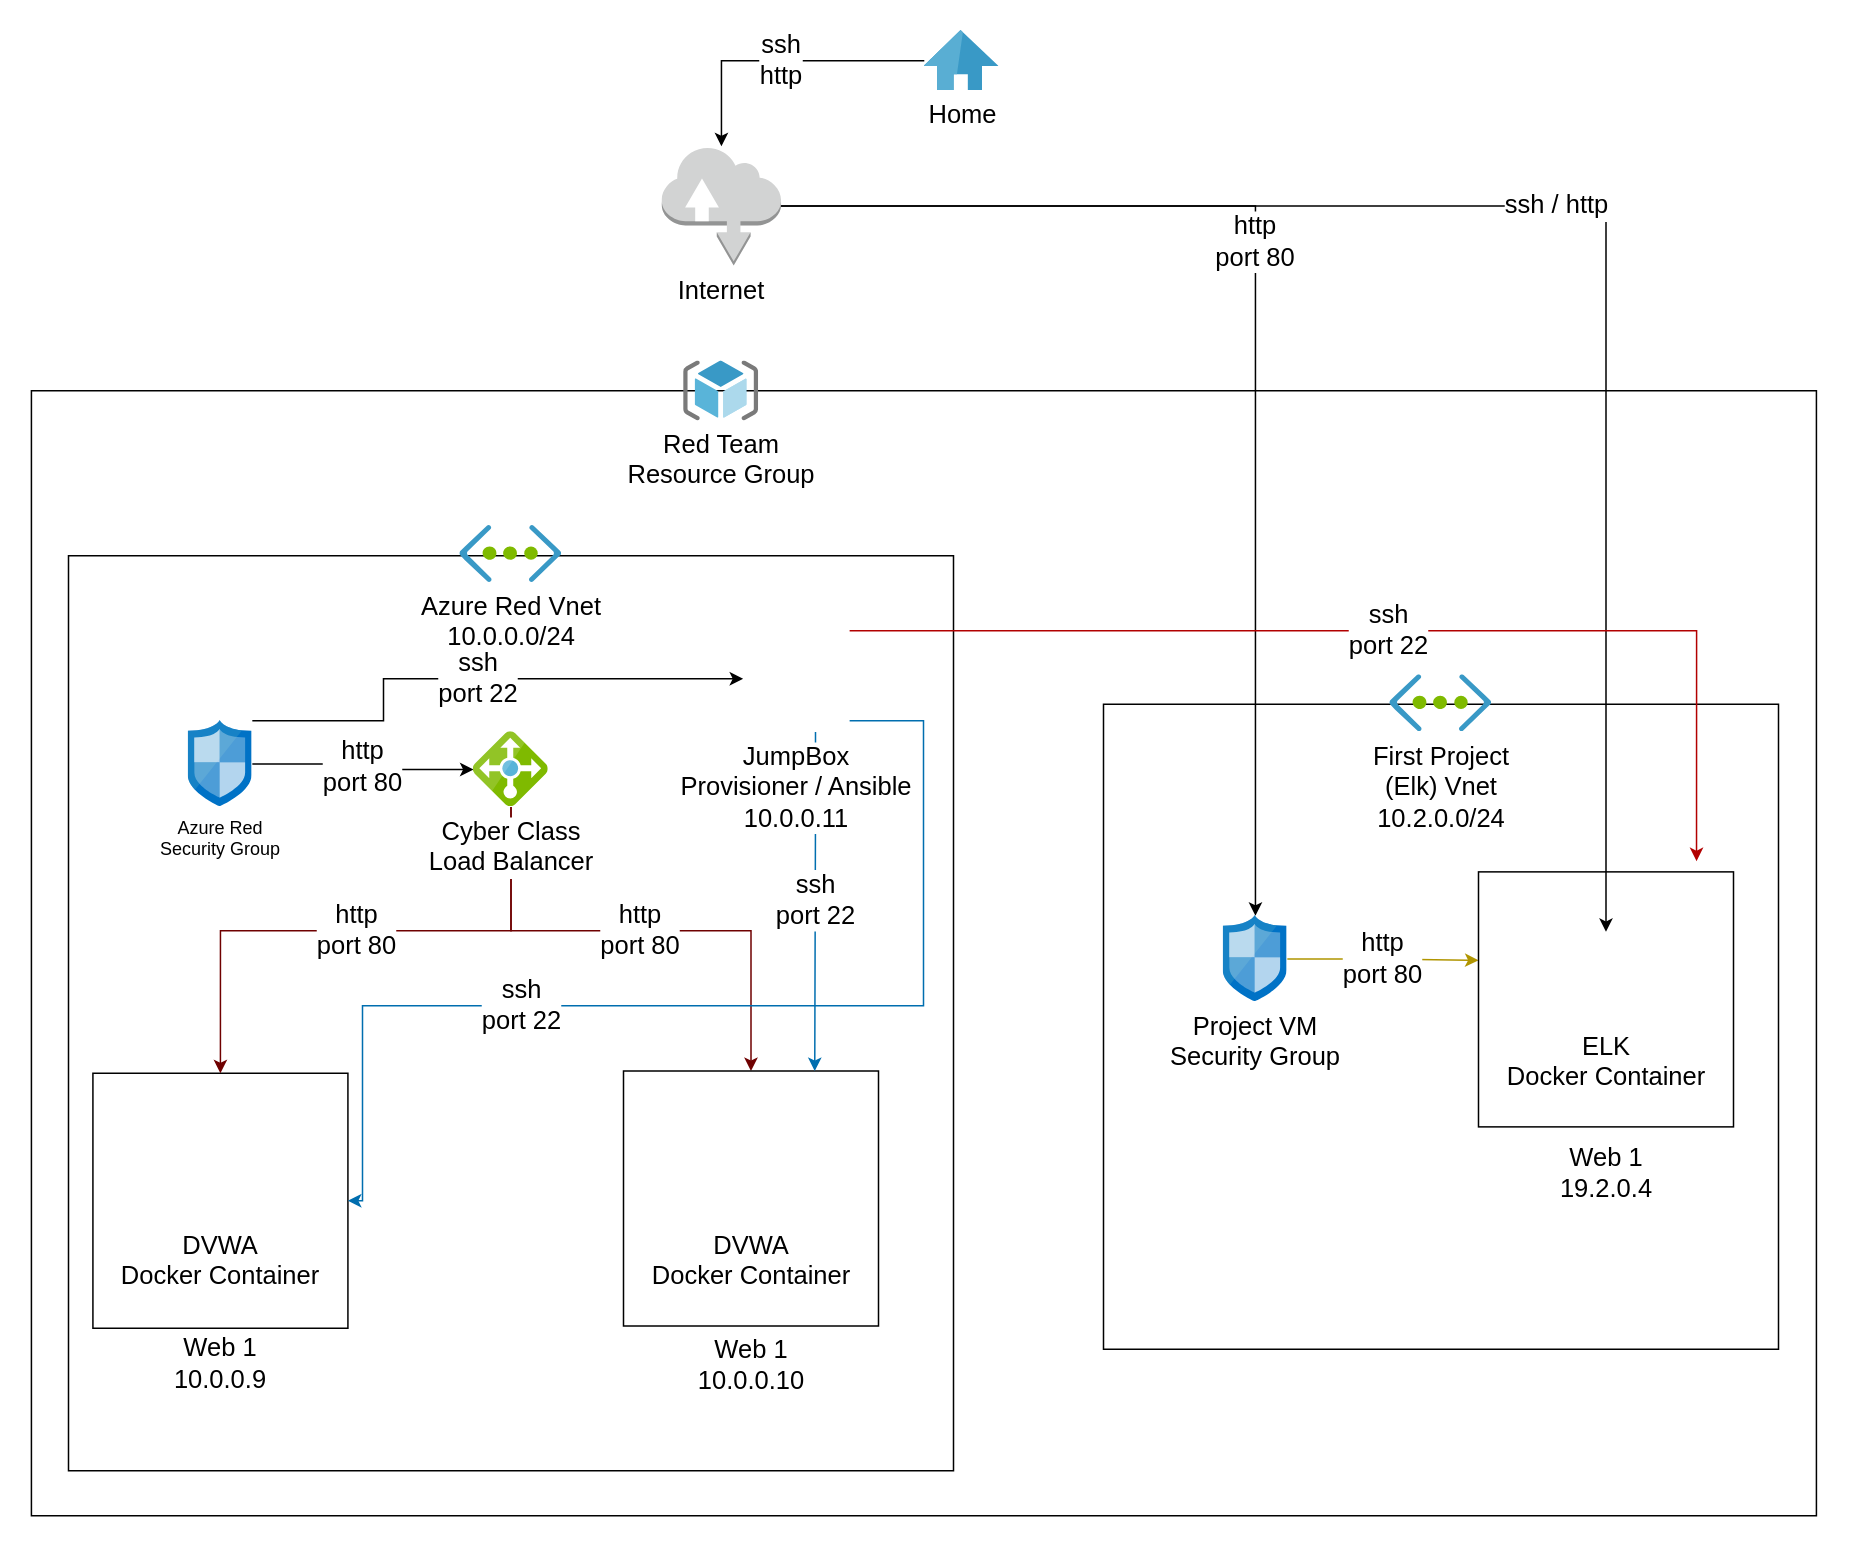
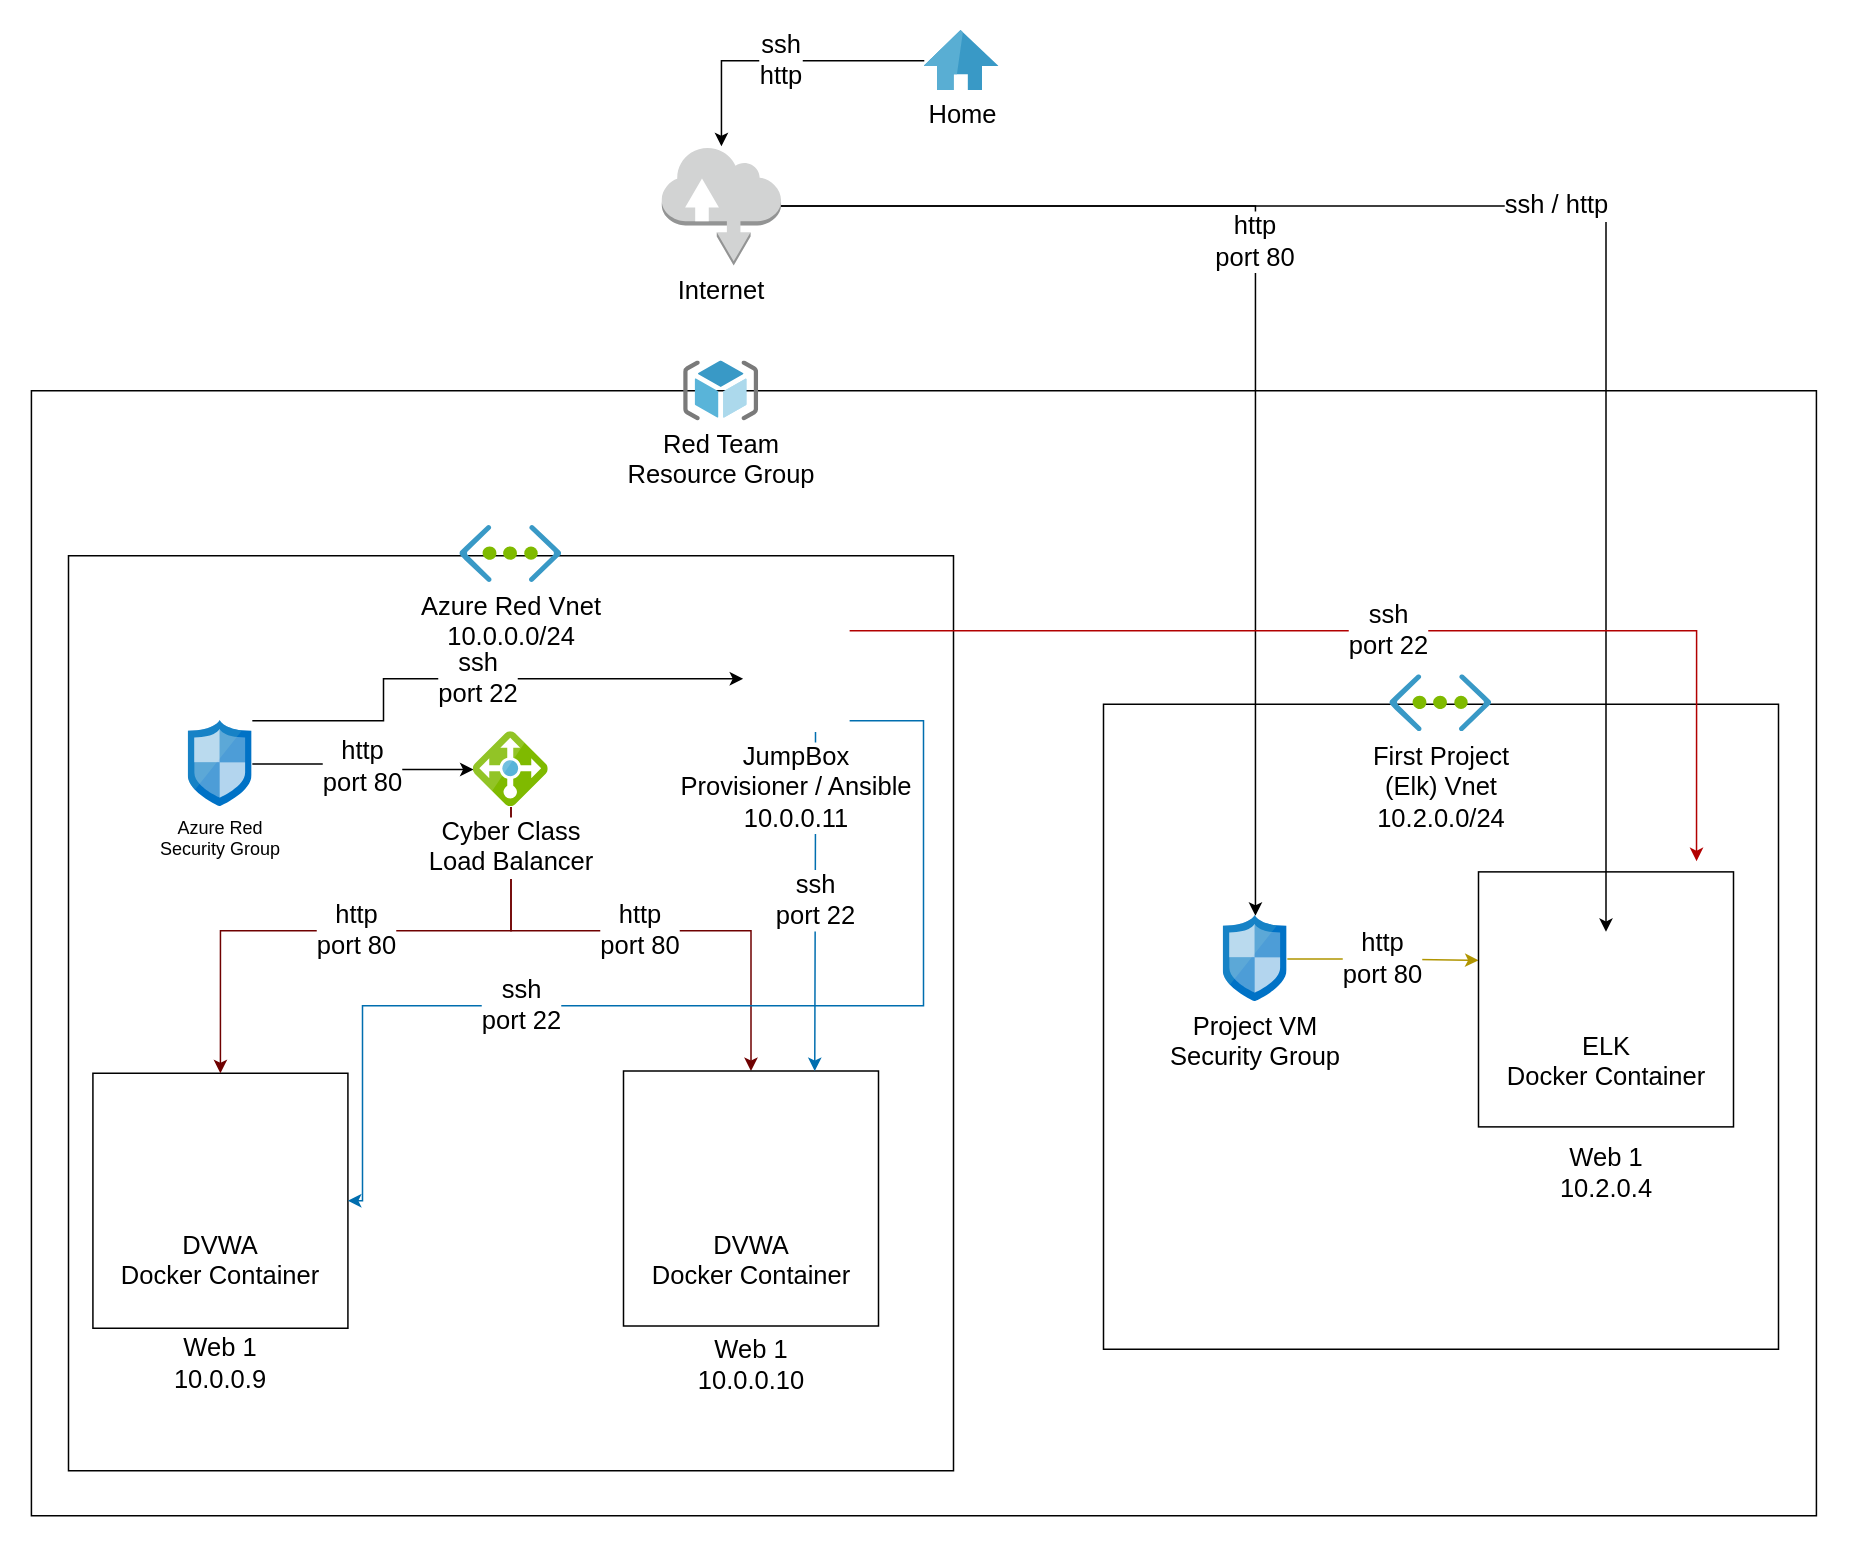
(1607, 1174) -> (1607, 1174)
